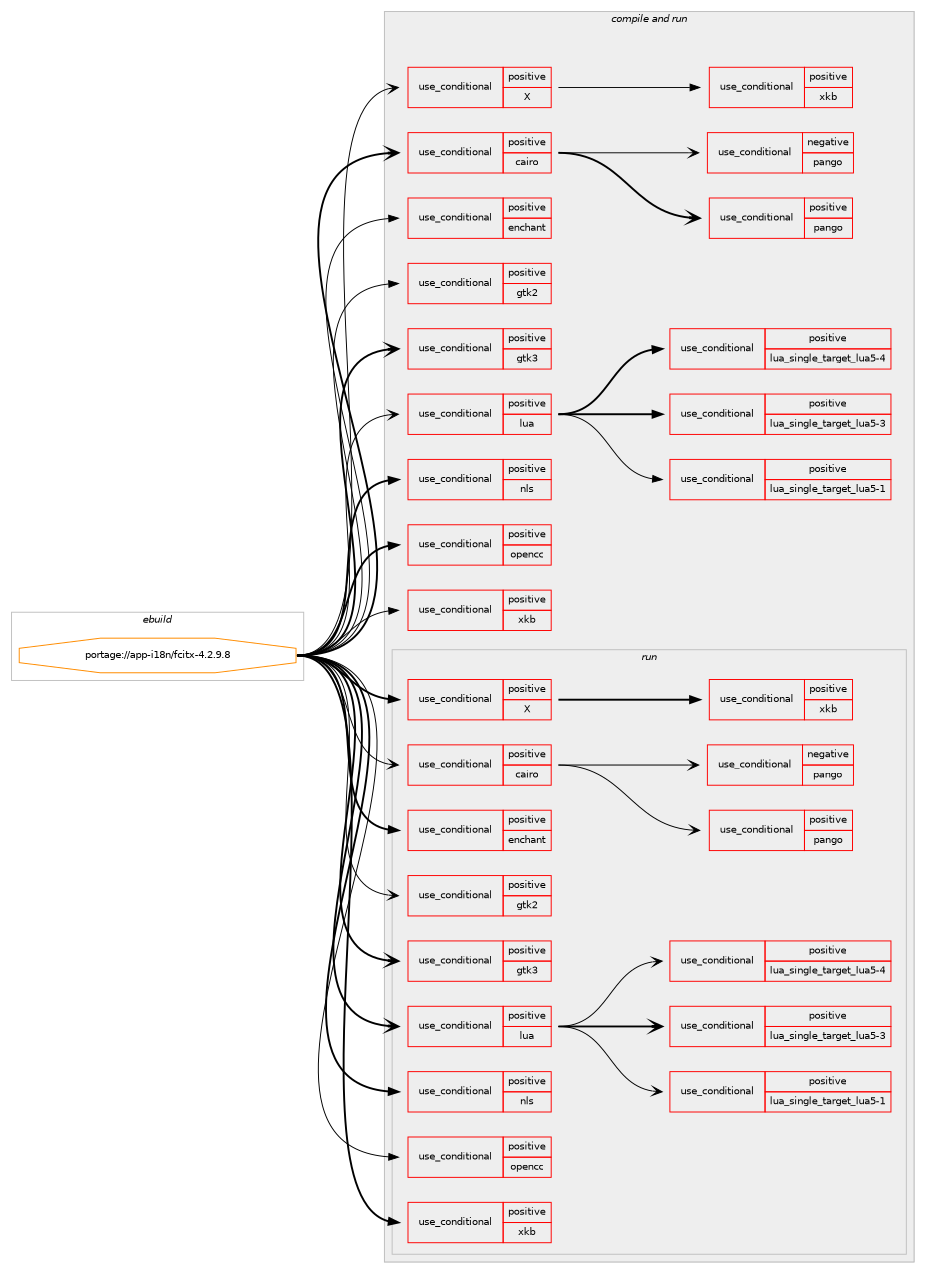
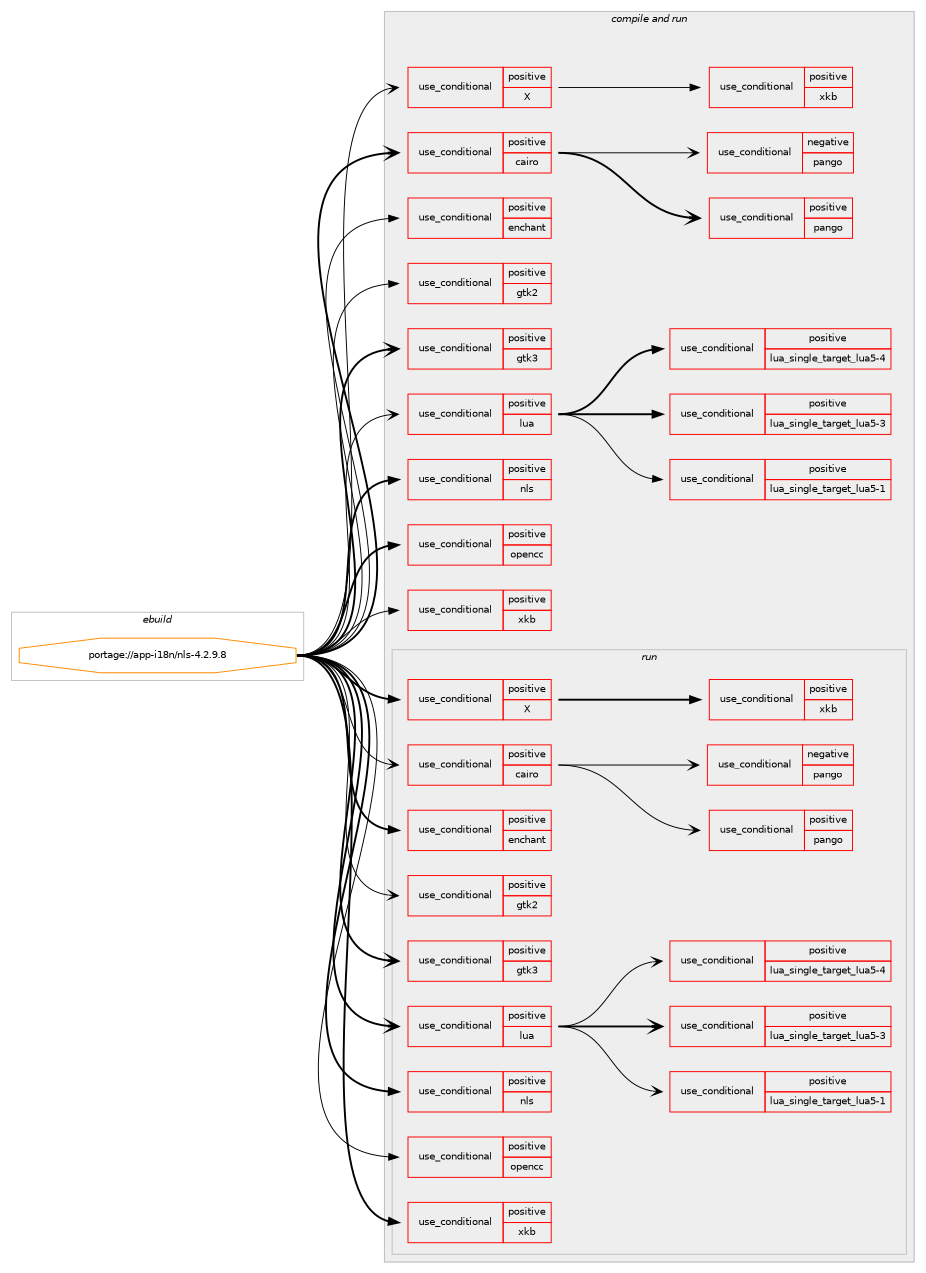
(158, 655) -> (158, 655)
